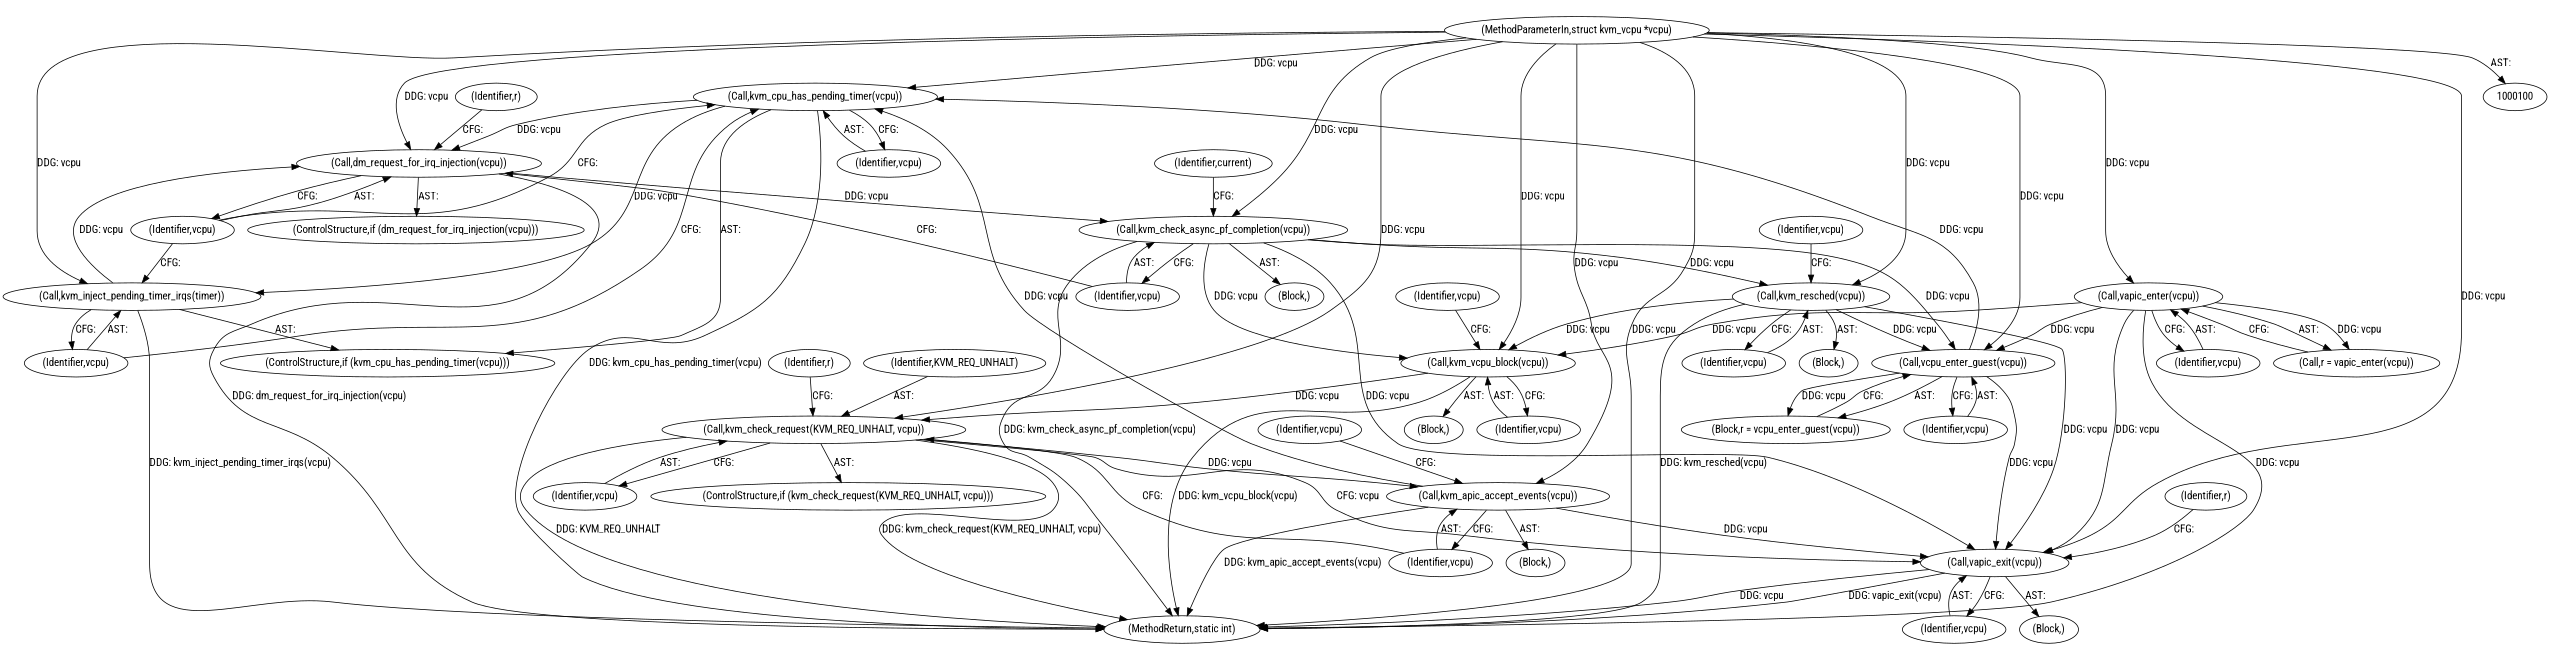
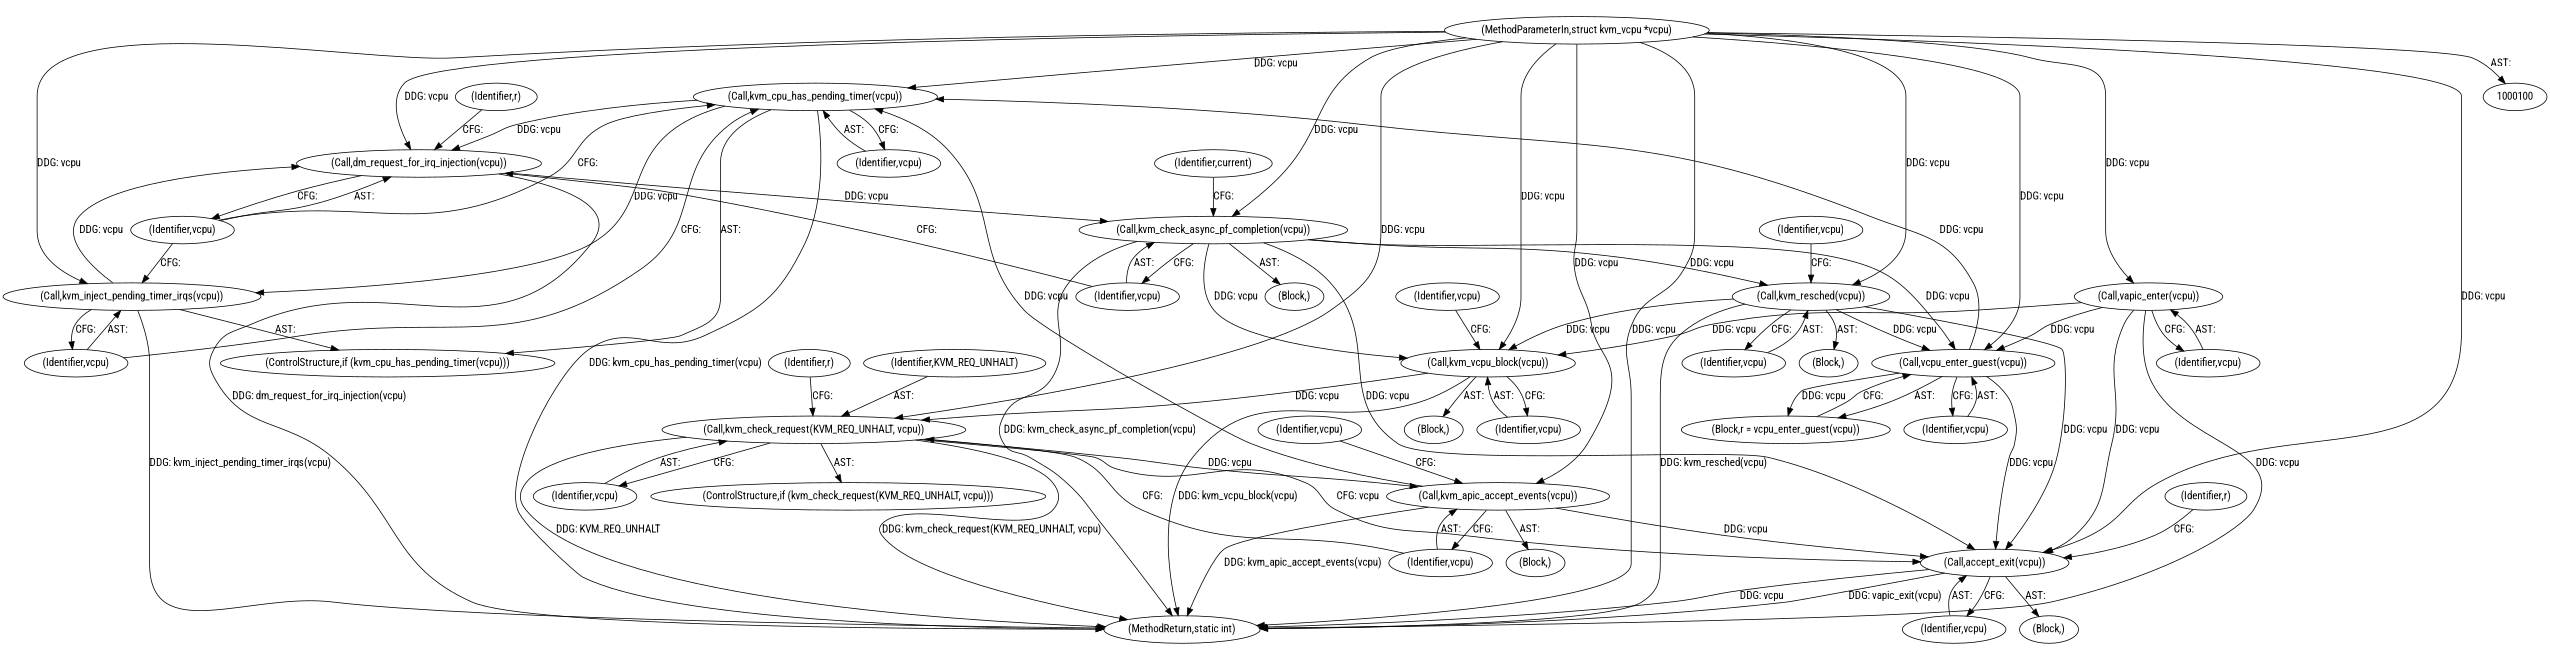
(416, 230) -> none
(132, 297) -> (132, 297)
(2357, 363) -> none
(1995, 563) -> (1995, 563)
